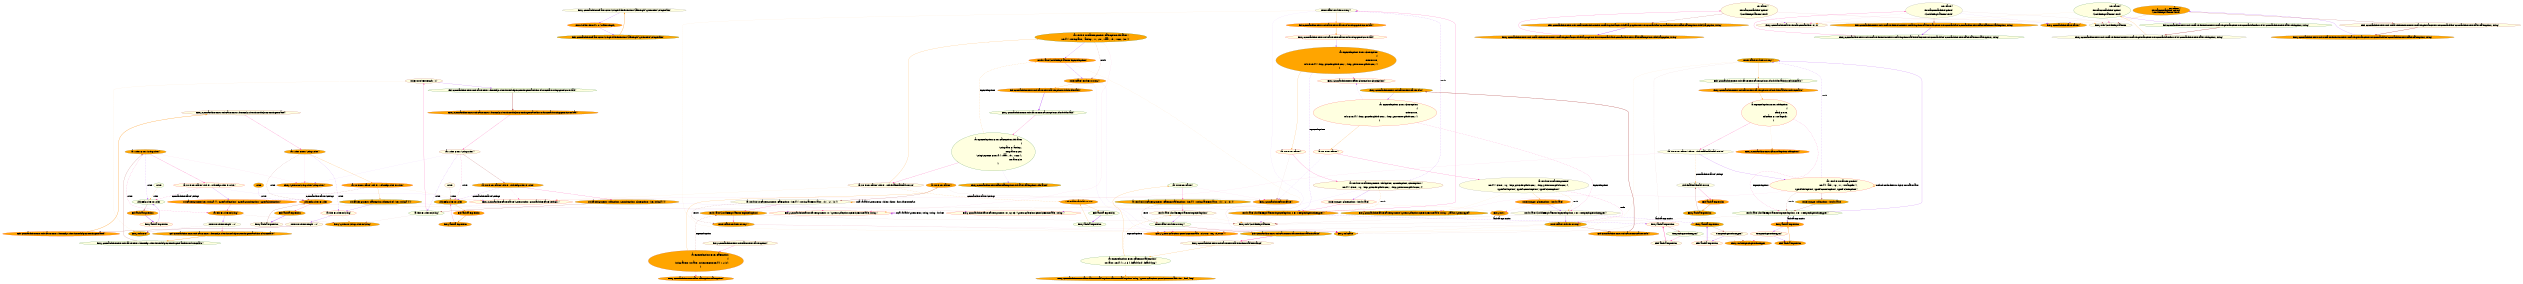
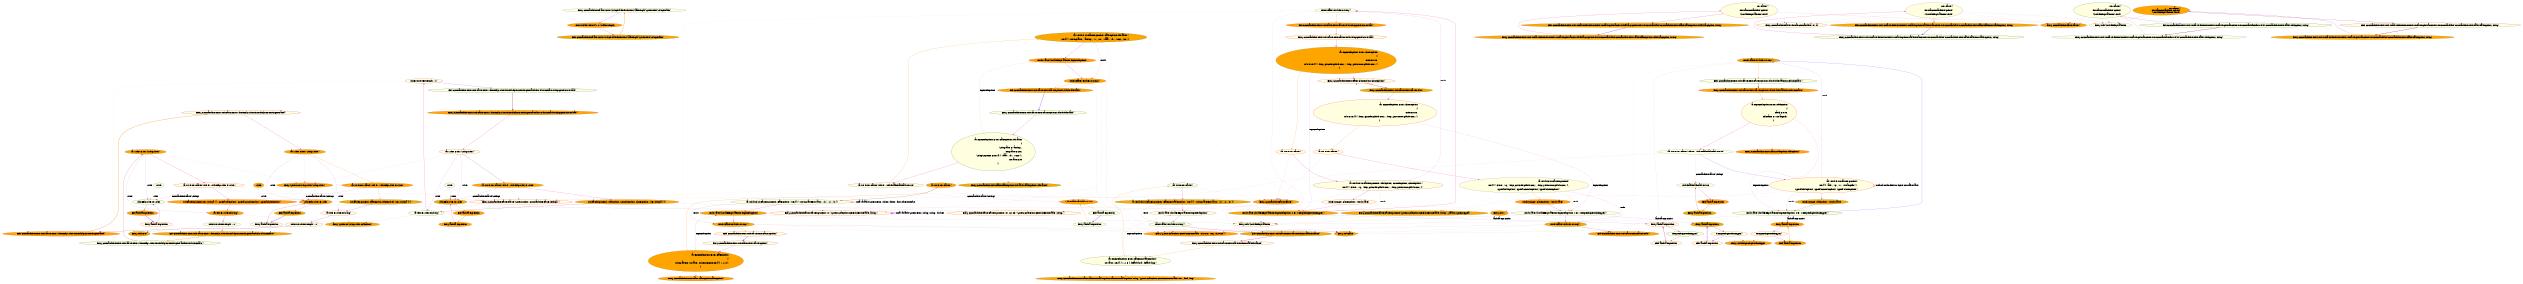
(1589, 103) -> (1376, 85)
(352, 224) -> (352, 224)
none -> (750, 234)
